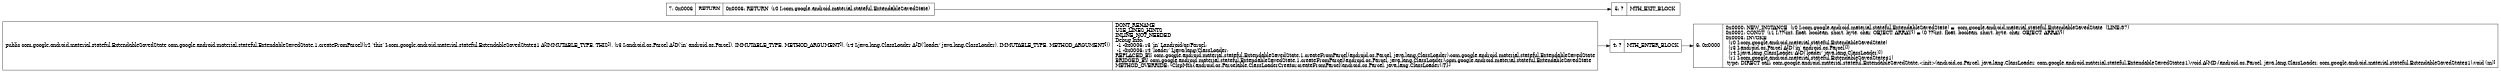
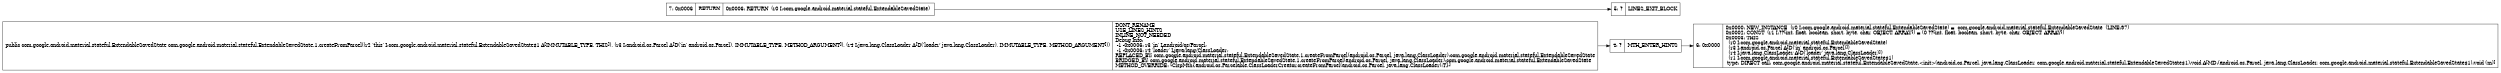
(1652, 9) -> (1653, 9)
(1748, 38) -> (1744, 38)
(1653, 46) -> (1653, 46)
